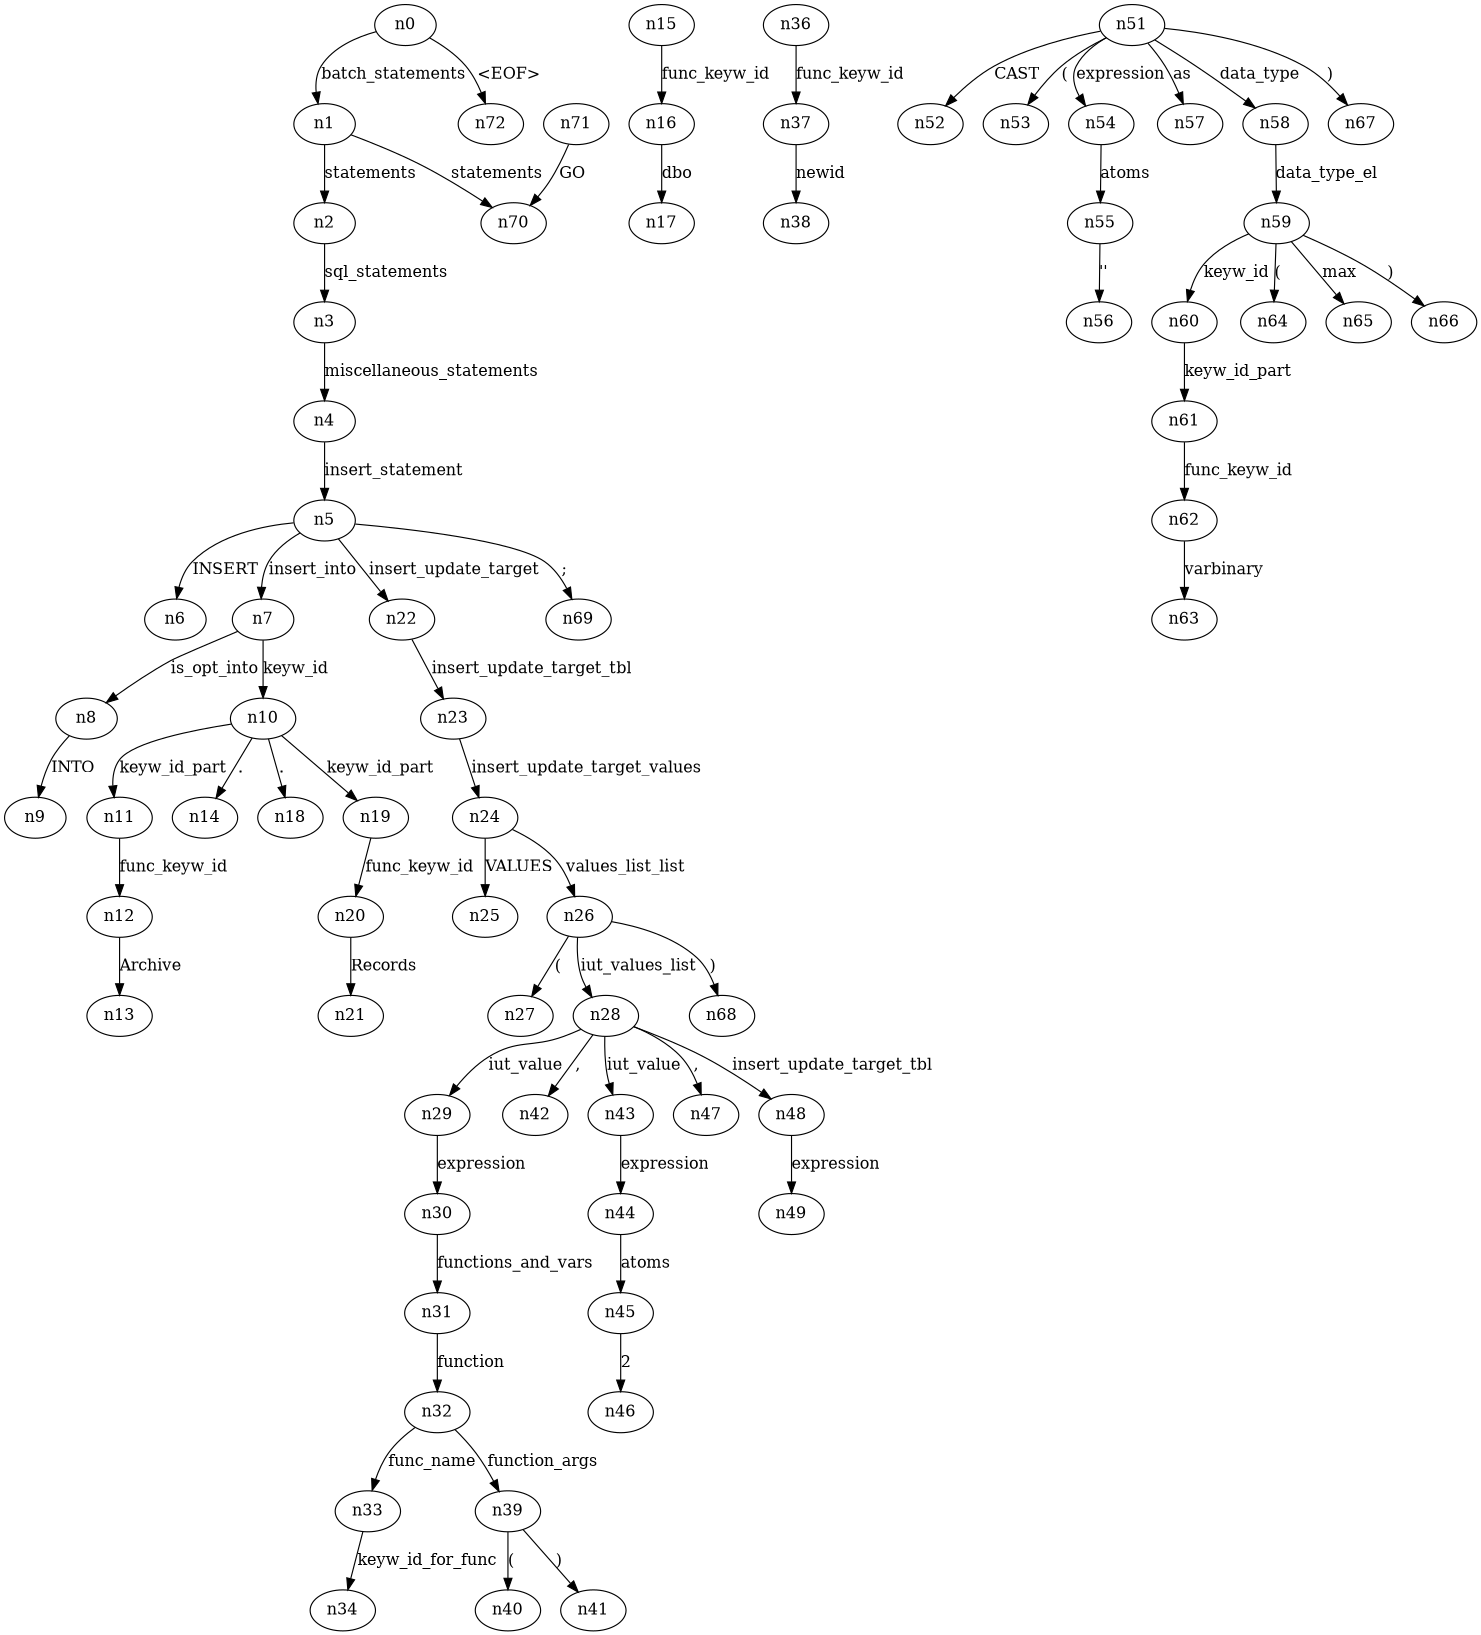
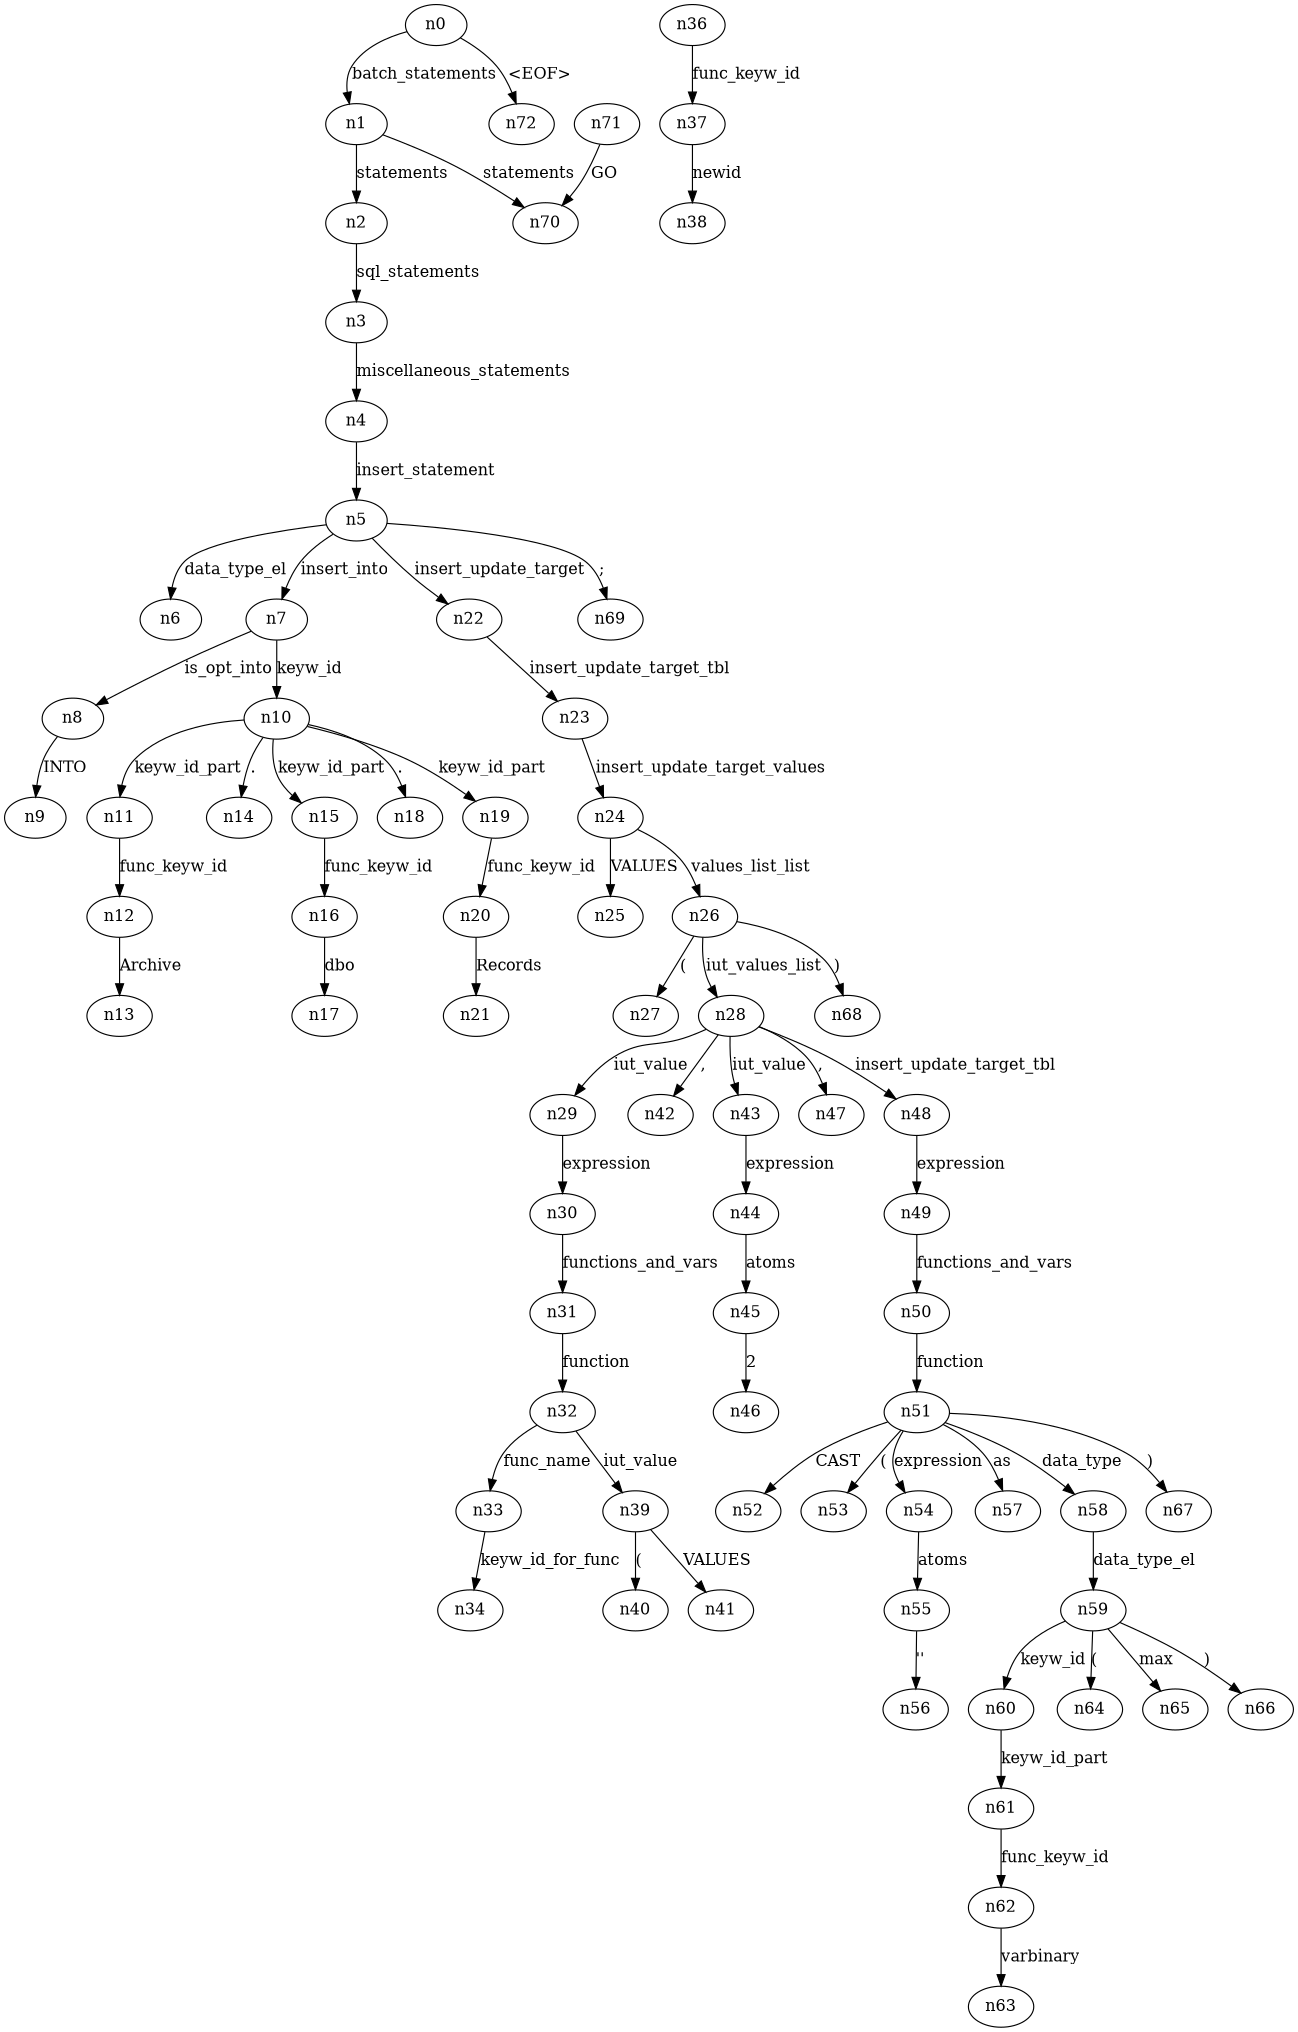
(226, 570) -> (236, 570)
none -> (275, 770)
none -> (917, 1313)
(543, 1462) -> (641, 1462)
(559, 1561) -> (718, 1561)
